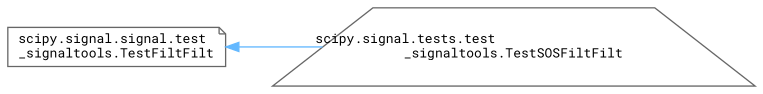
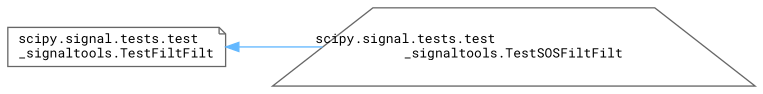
(117, 47) -> (117, 47)
